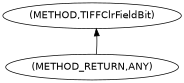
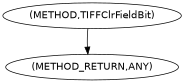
(97, 45) -> (87, 38)
